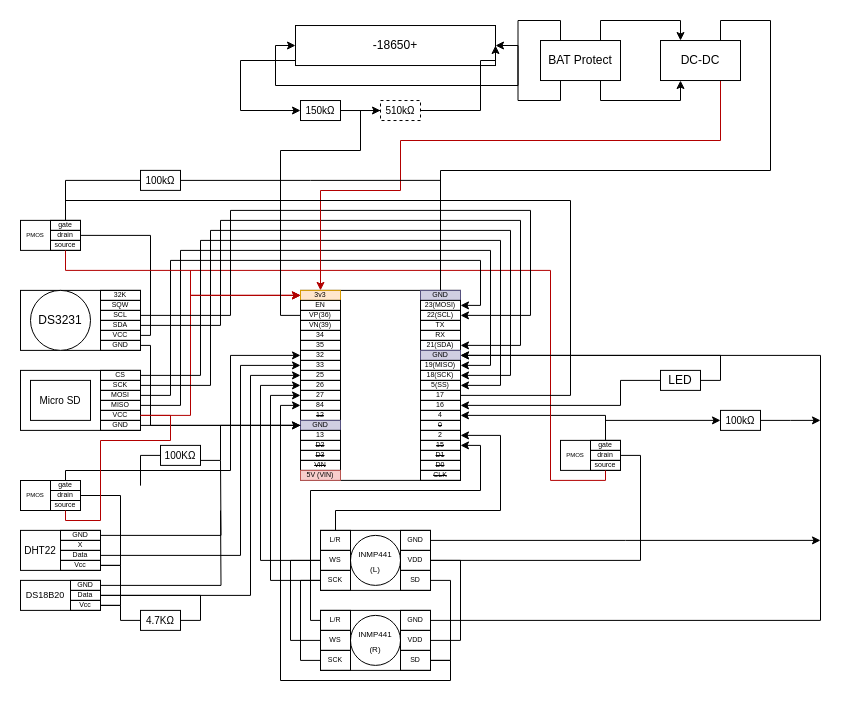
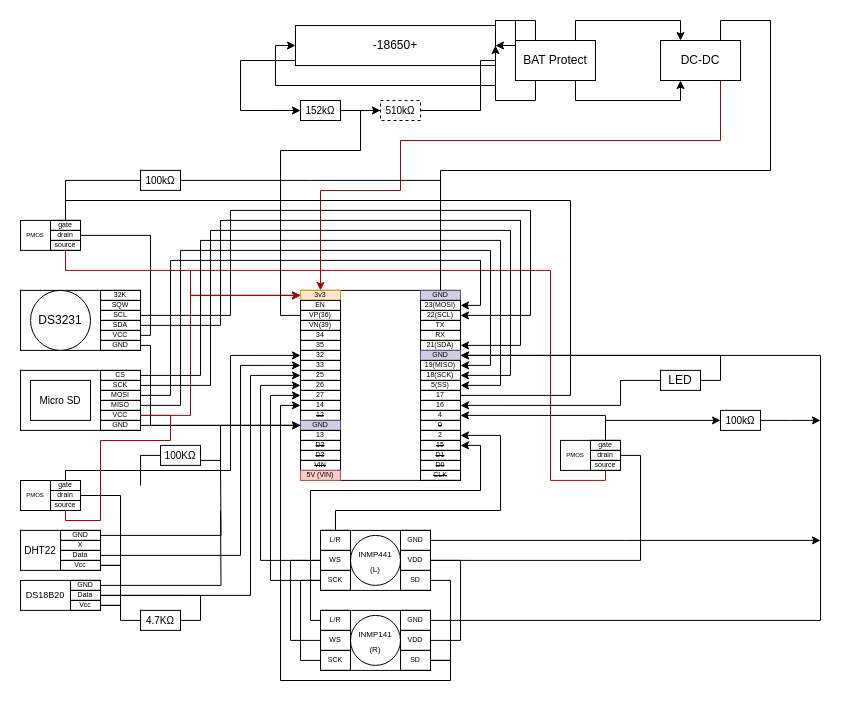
(581, 61) -> (556, 61)
(321, 111) -> (321, 111)
(321, 406) -> (321, 406)
(376, 641) -> (376, 641)
